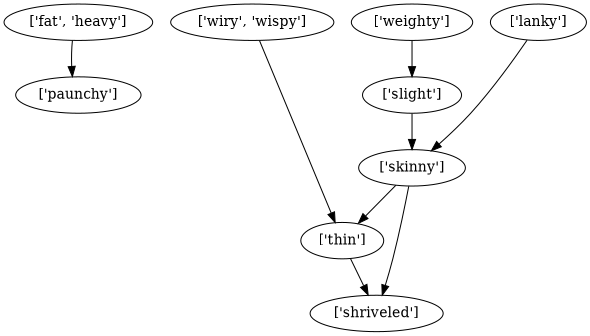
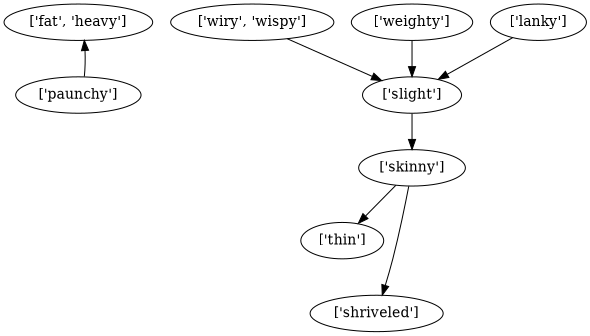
(72, 53) -> (85, 64)
(486, 95) -> (480, 56)
(295, 127) -> (330, 58)
(357, 272) -> none
